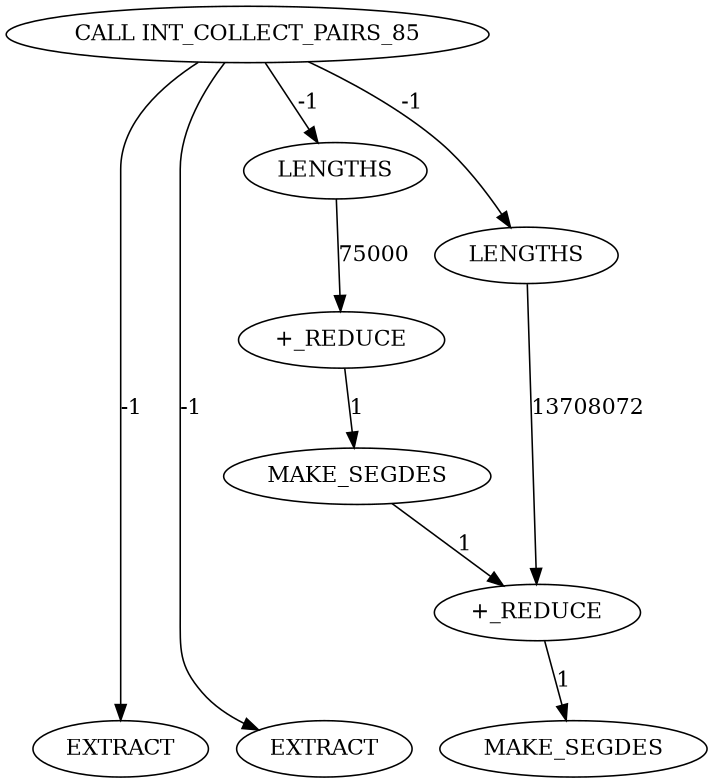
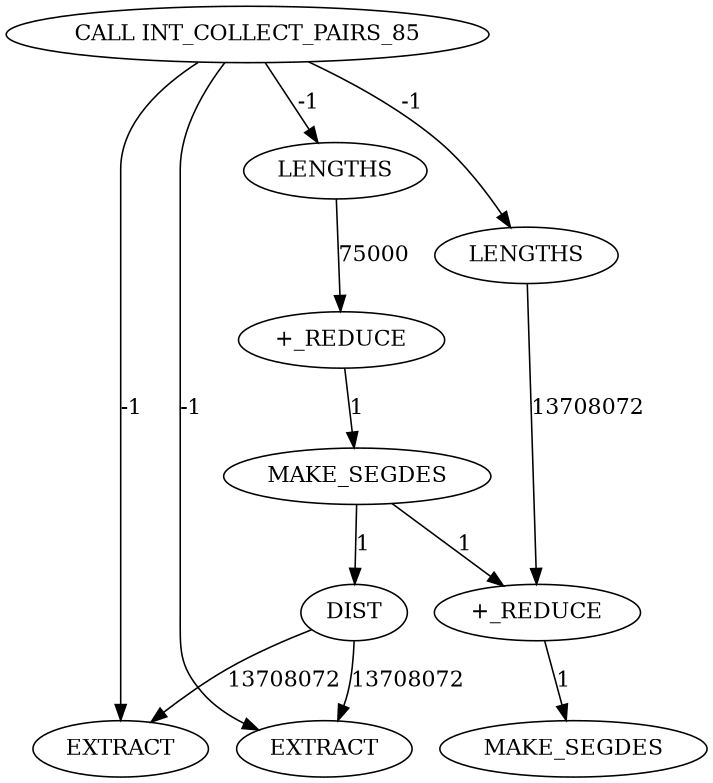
none -> (354, 613)
